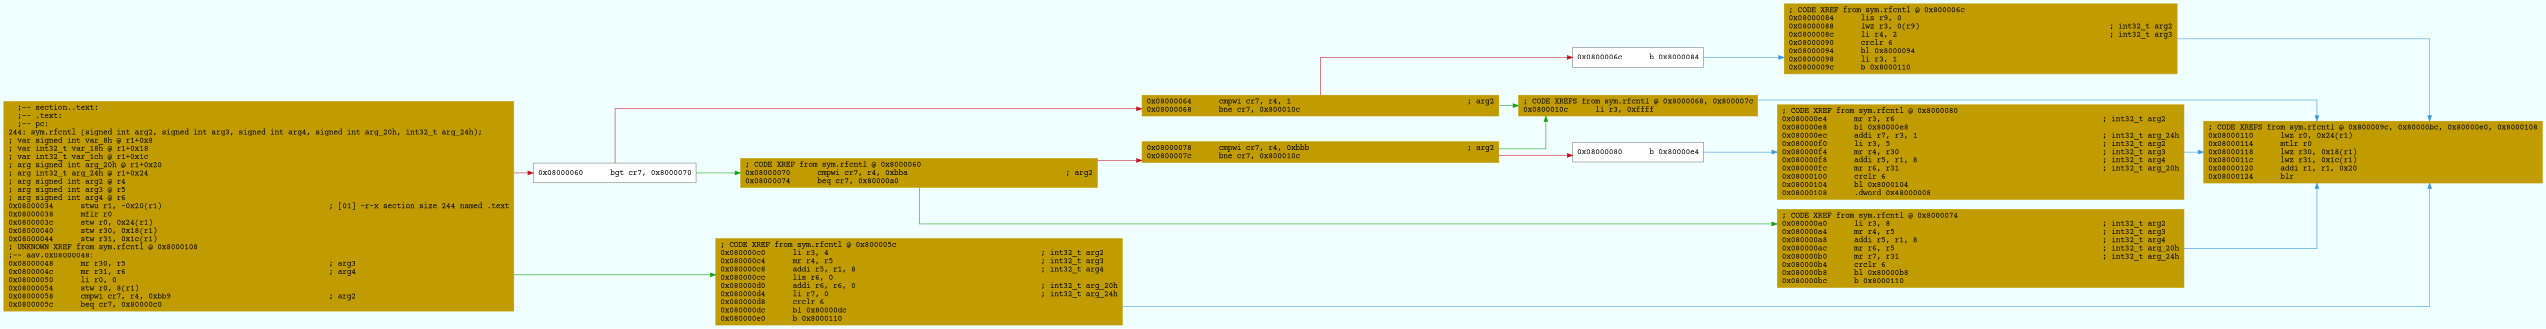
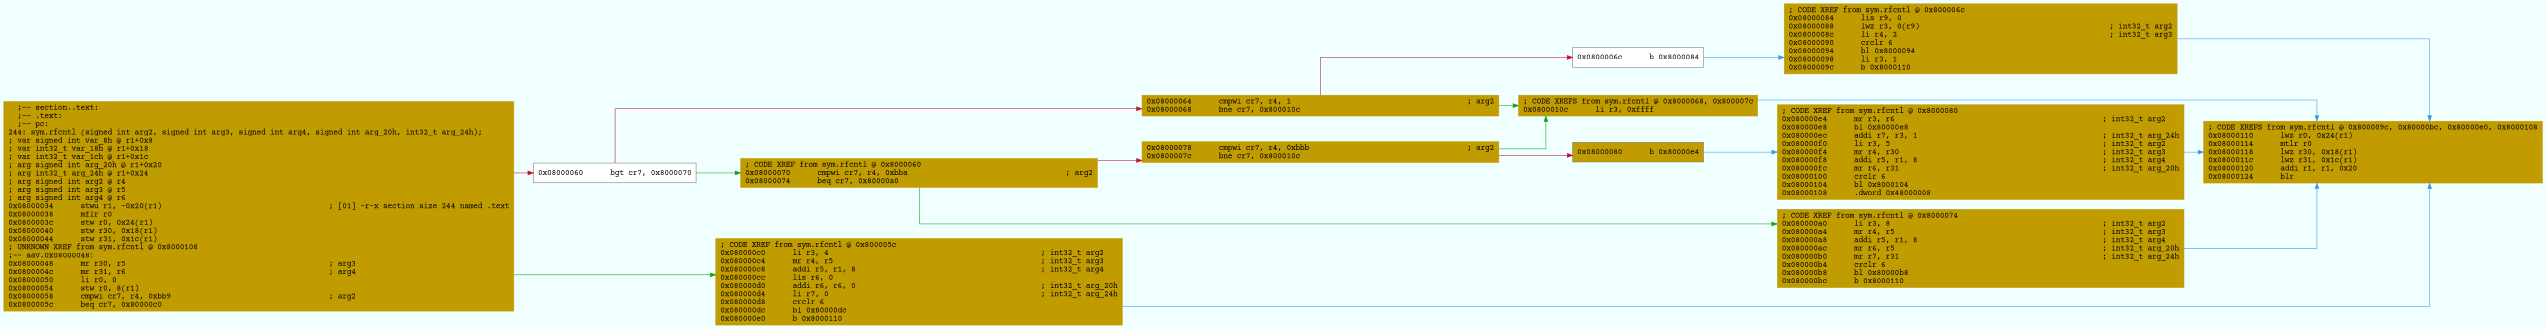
(1638, 152) -> (1638, 152)
